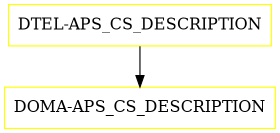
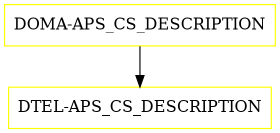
(140, 61) -> (140, 61)
